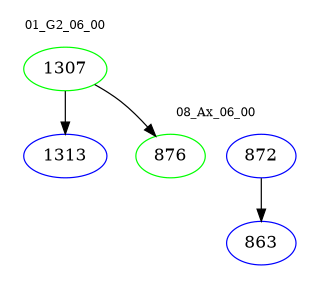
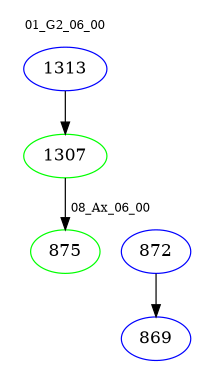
(65, 107) -> (65, 107)
(171, 156) -> (65, 252)
(261, 243) -> (156, 339)
